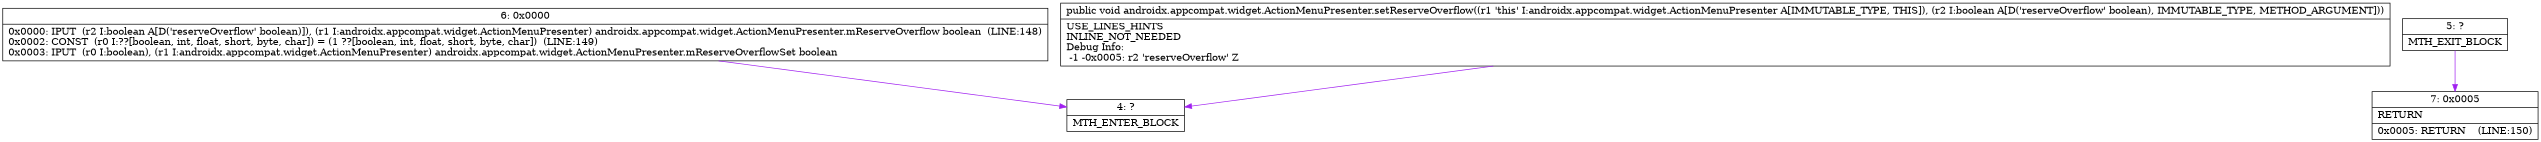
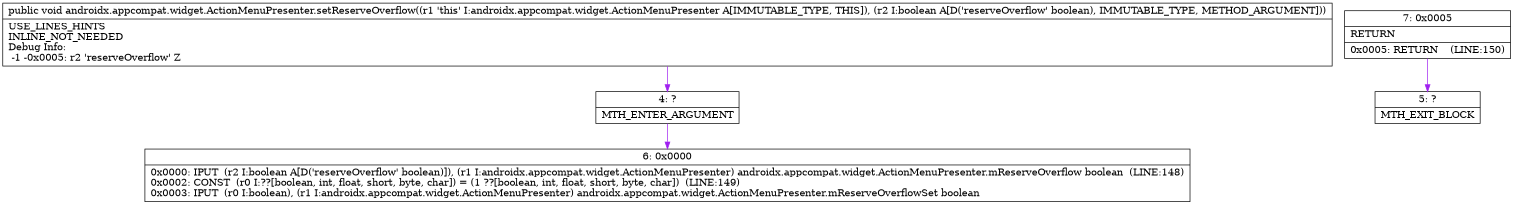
(2455, 67) -> (1428, 72)
(889, 83) -> (667, 133)
(1126, 123) -> (667, 115)
